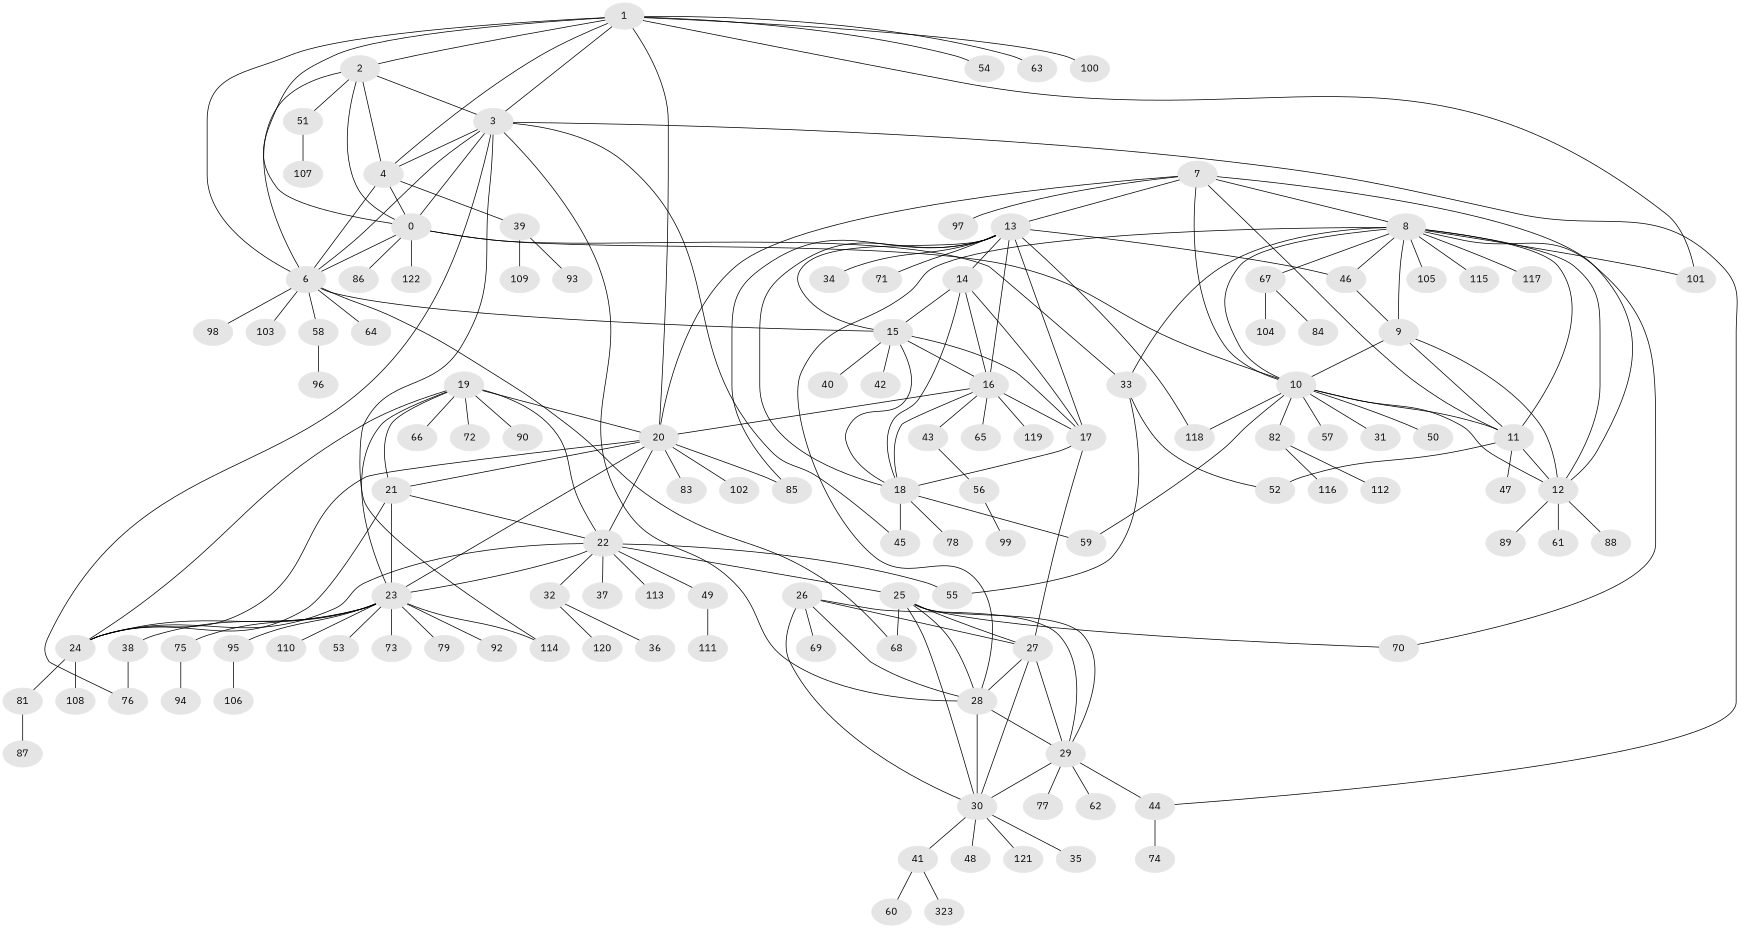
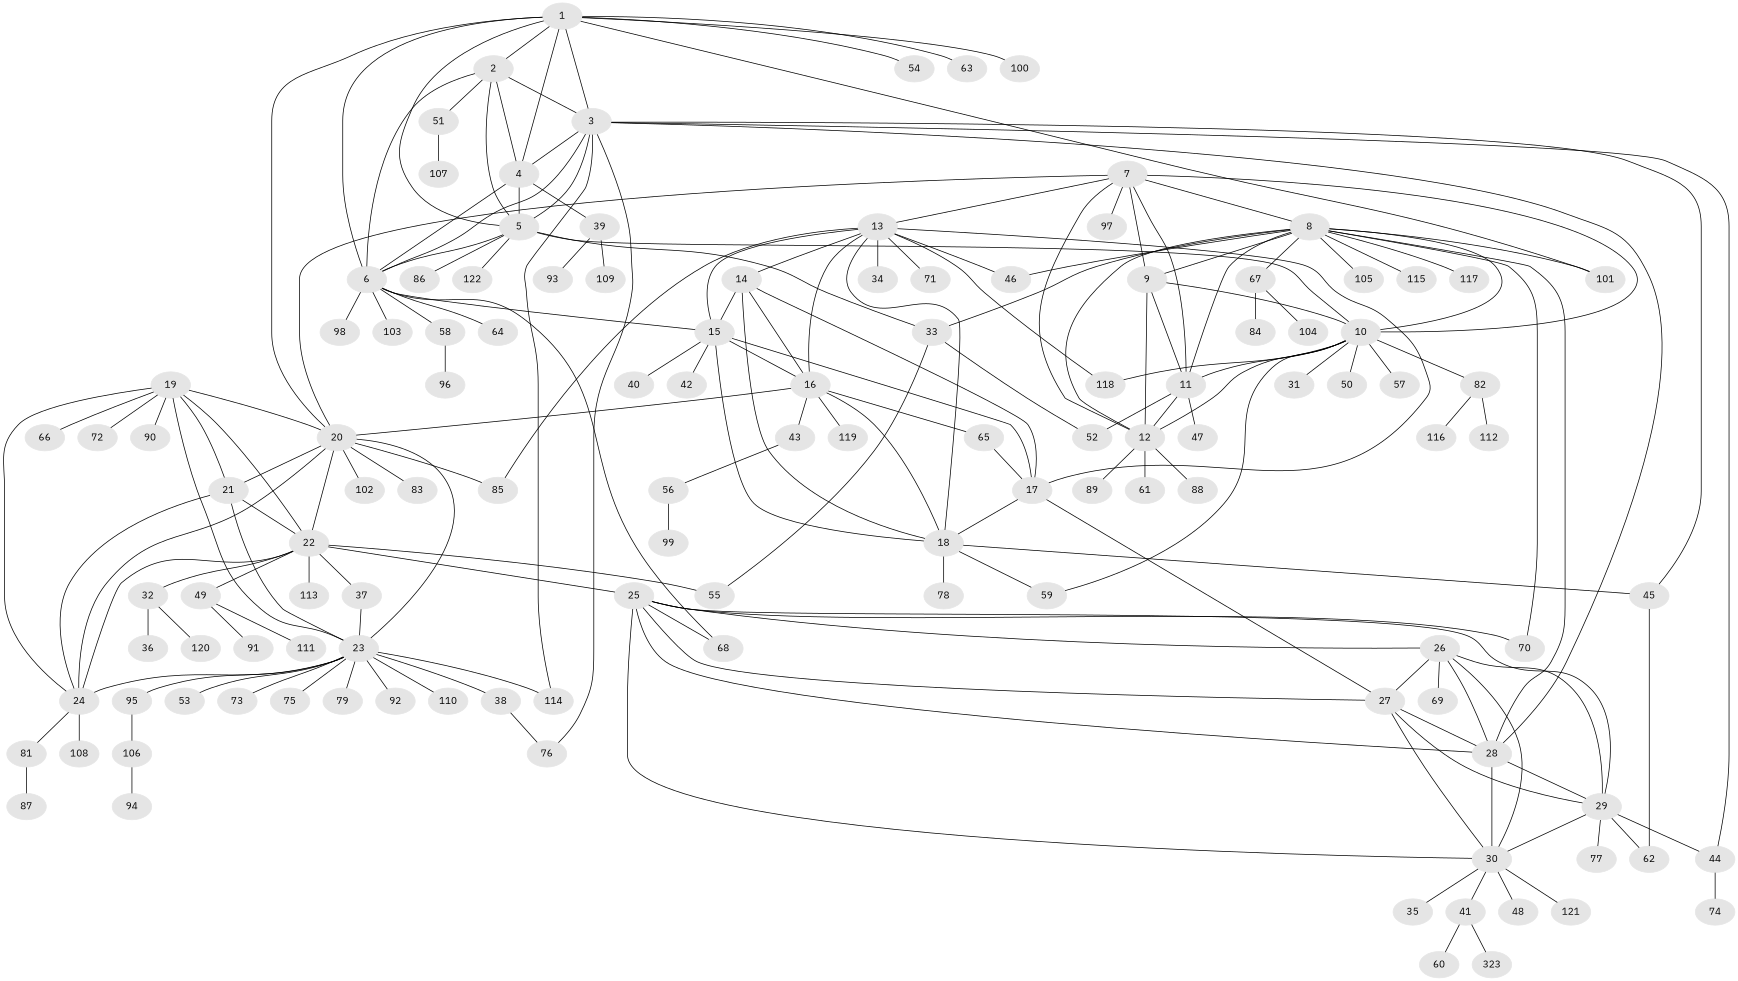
(411, 227) -> (519, 227)
(1372, 306) -> (1137, 227)
(1037, 411) -> (1008, 464)
(500, 575) -> (360, 622)
none -> (1035, 640)
none -> (253, 649)
(181, 675) -> (132, 780)
none -> (1649, 728)
